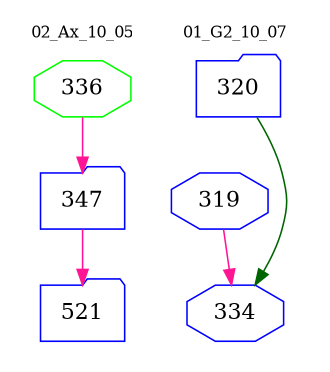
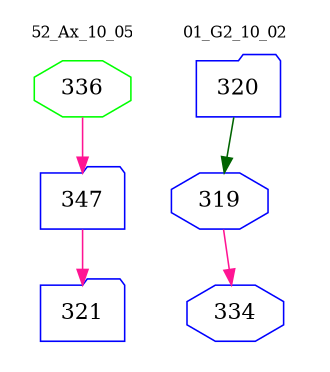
(83, 34) -> (83, 34)
(235, 34) -> (235, 34)
(286, 194) -> (230, 137)
(83, 313) -> (83, 313)
